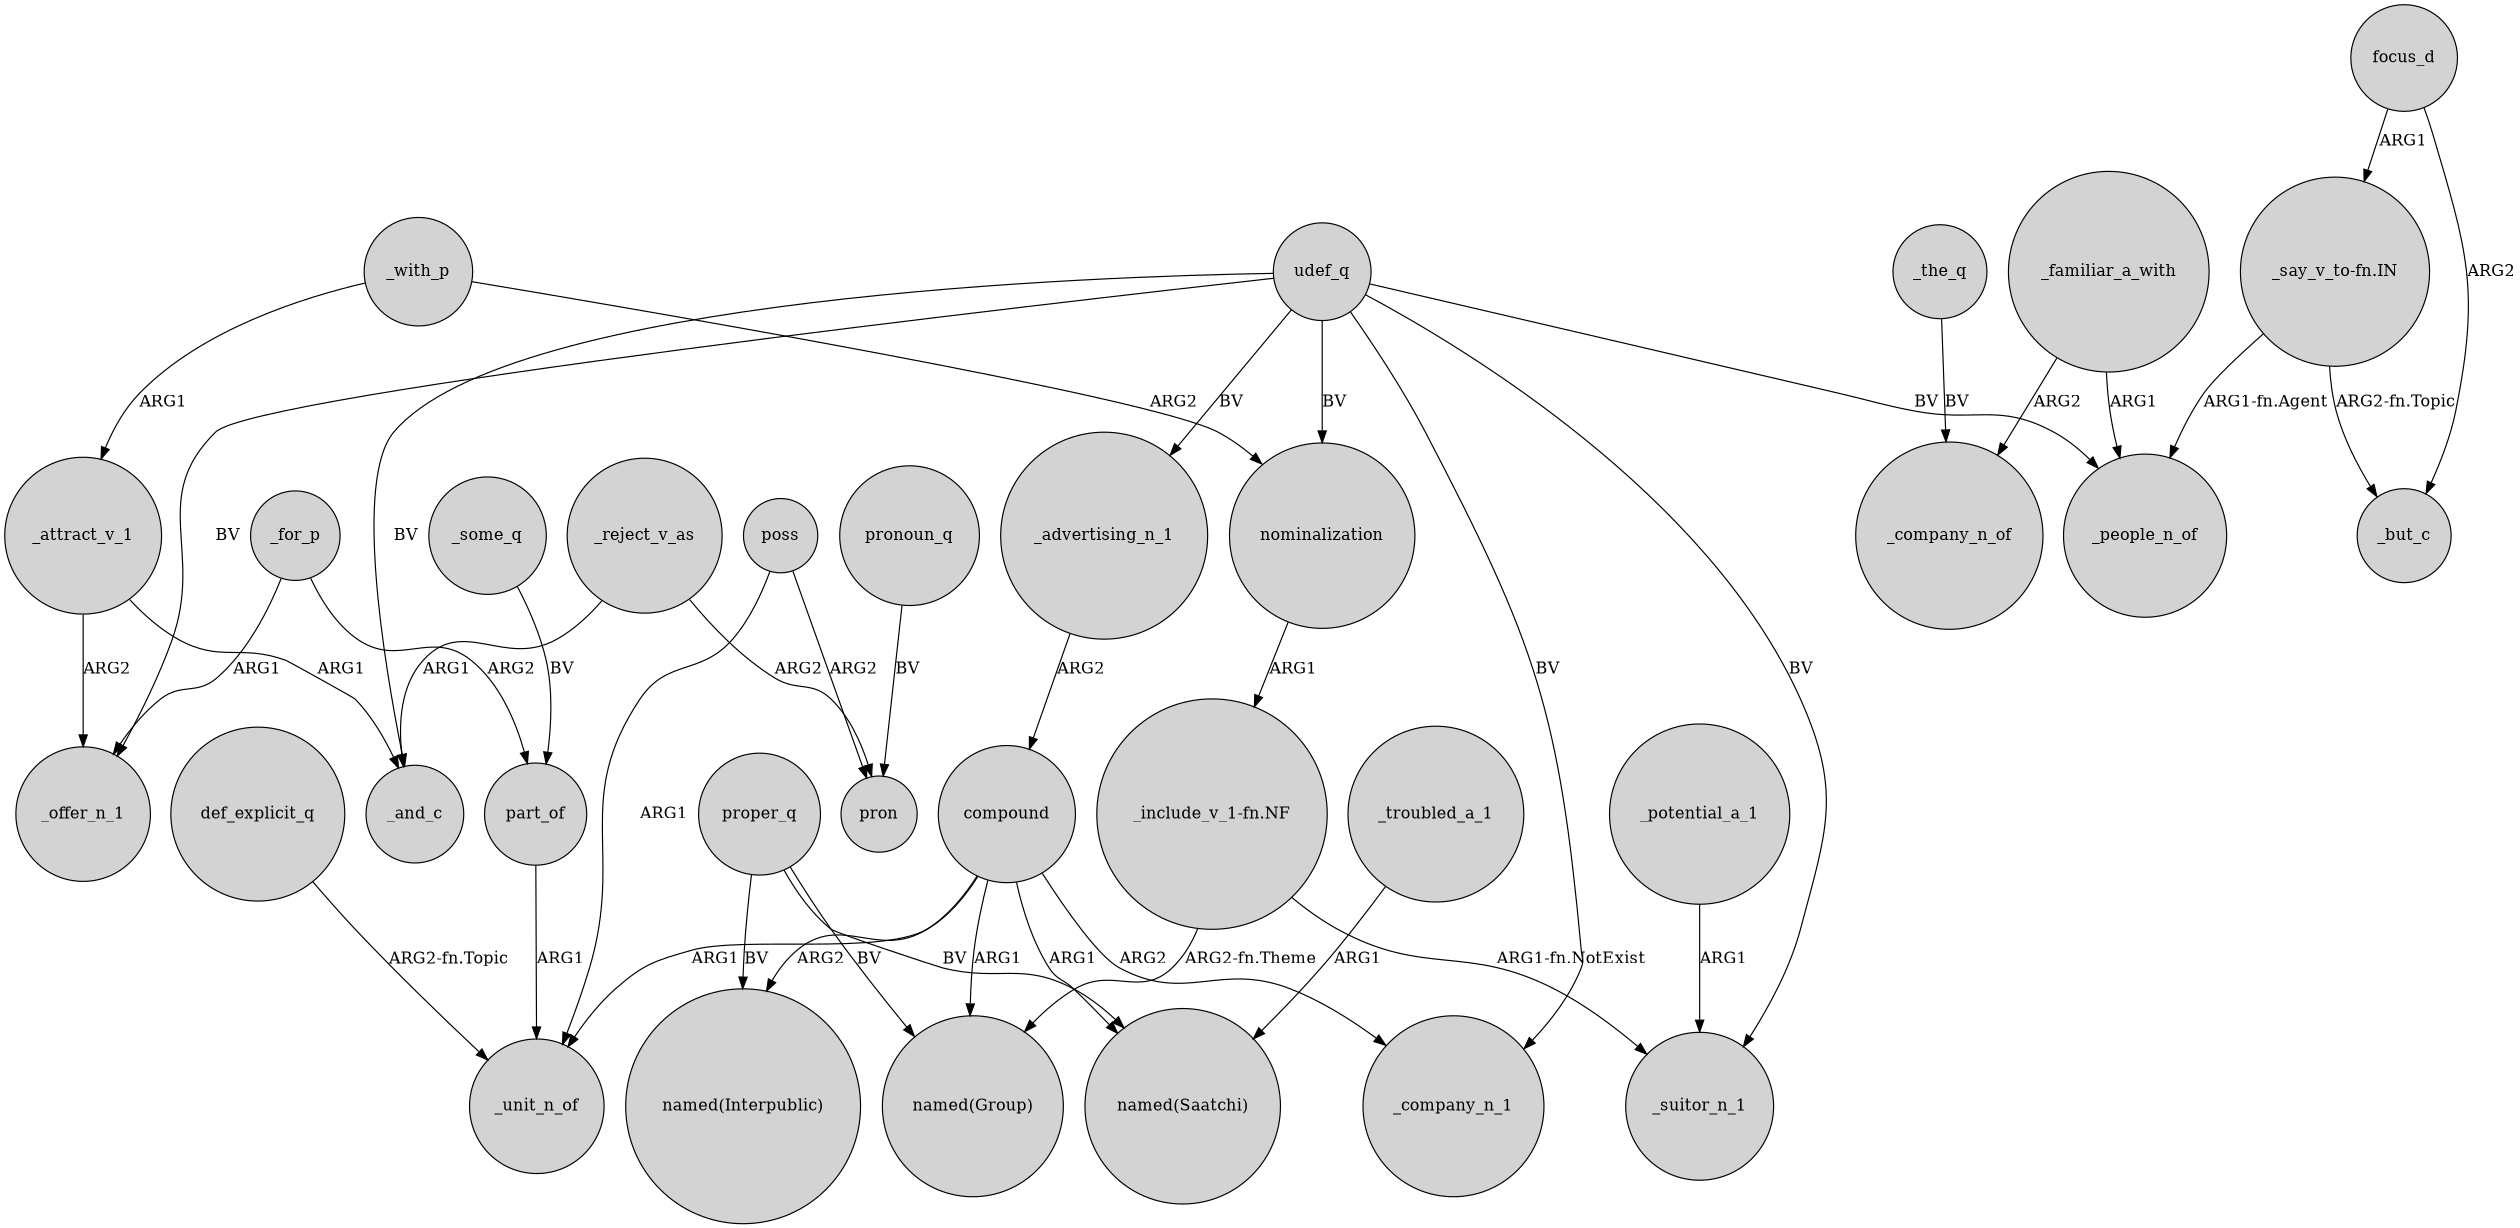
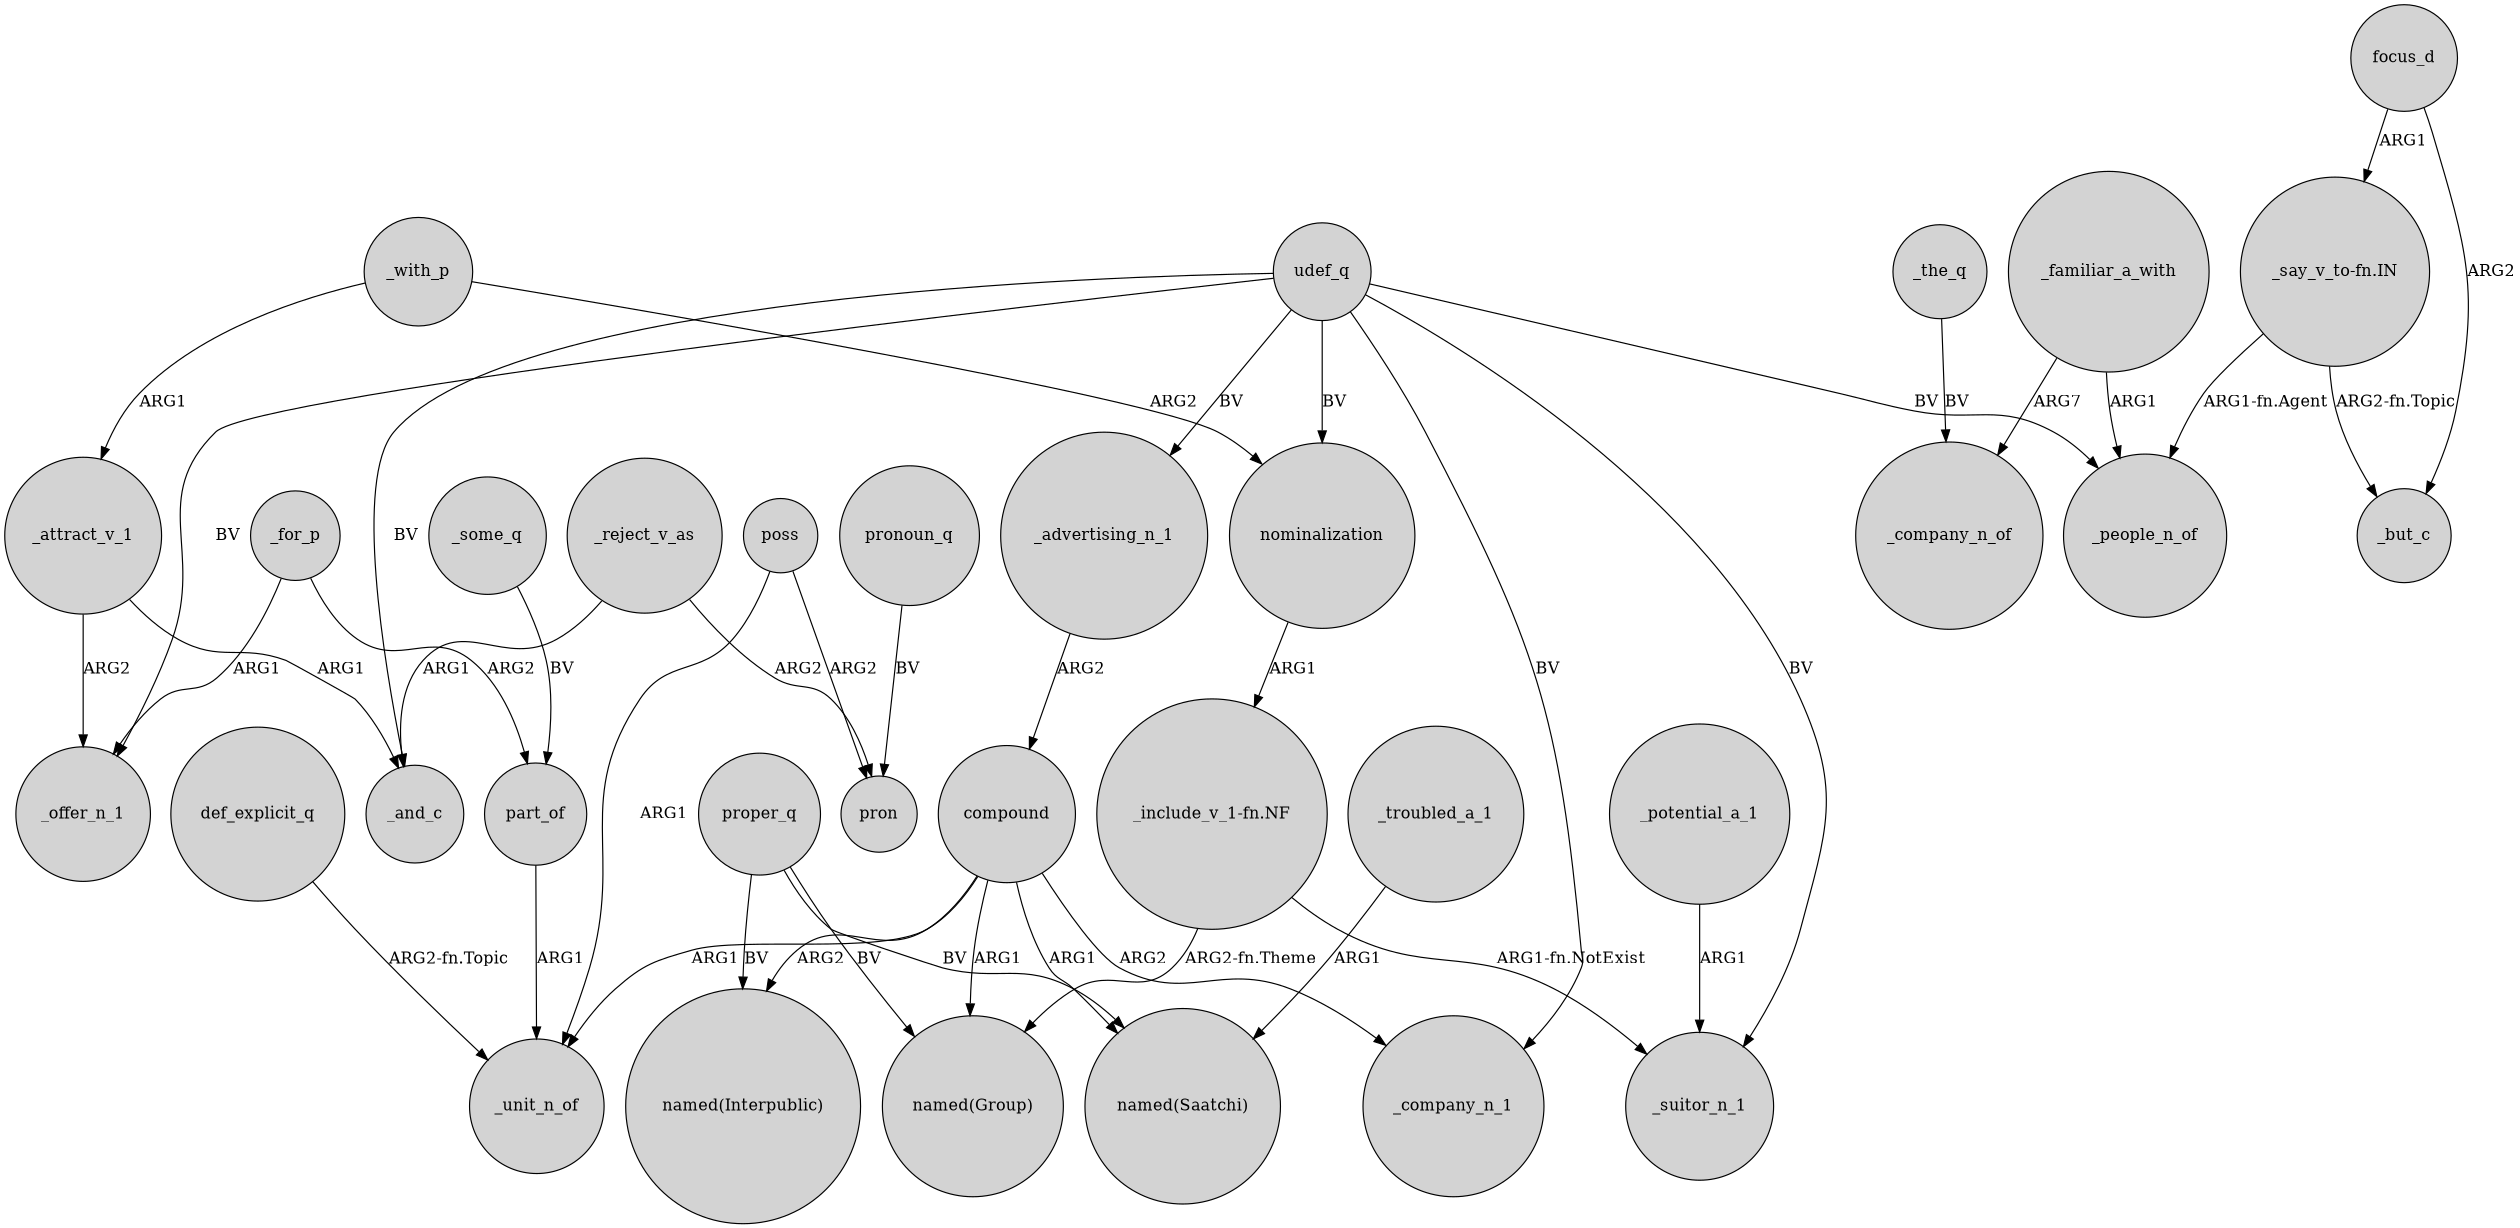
(2058, 402) -> (2058, 402)
